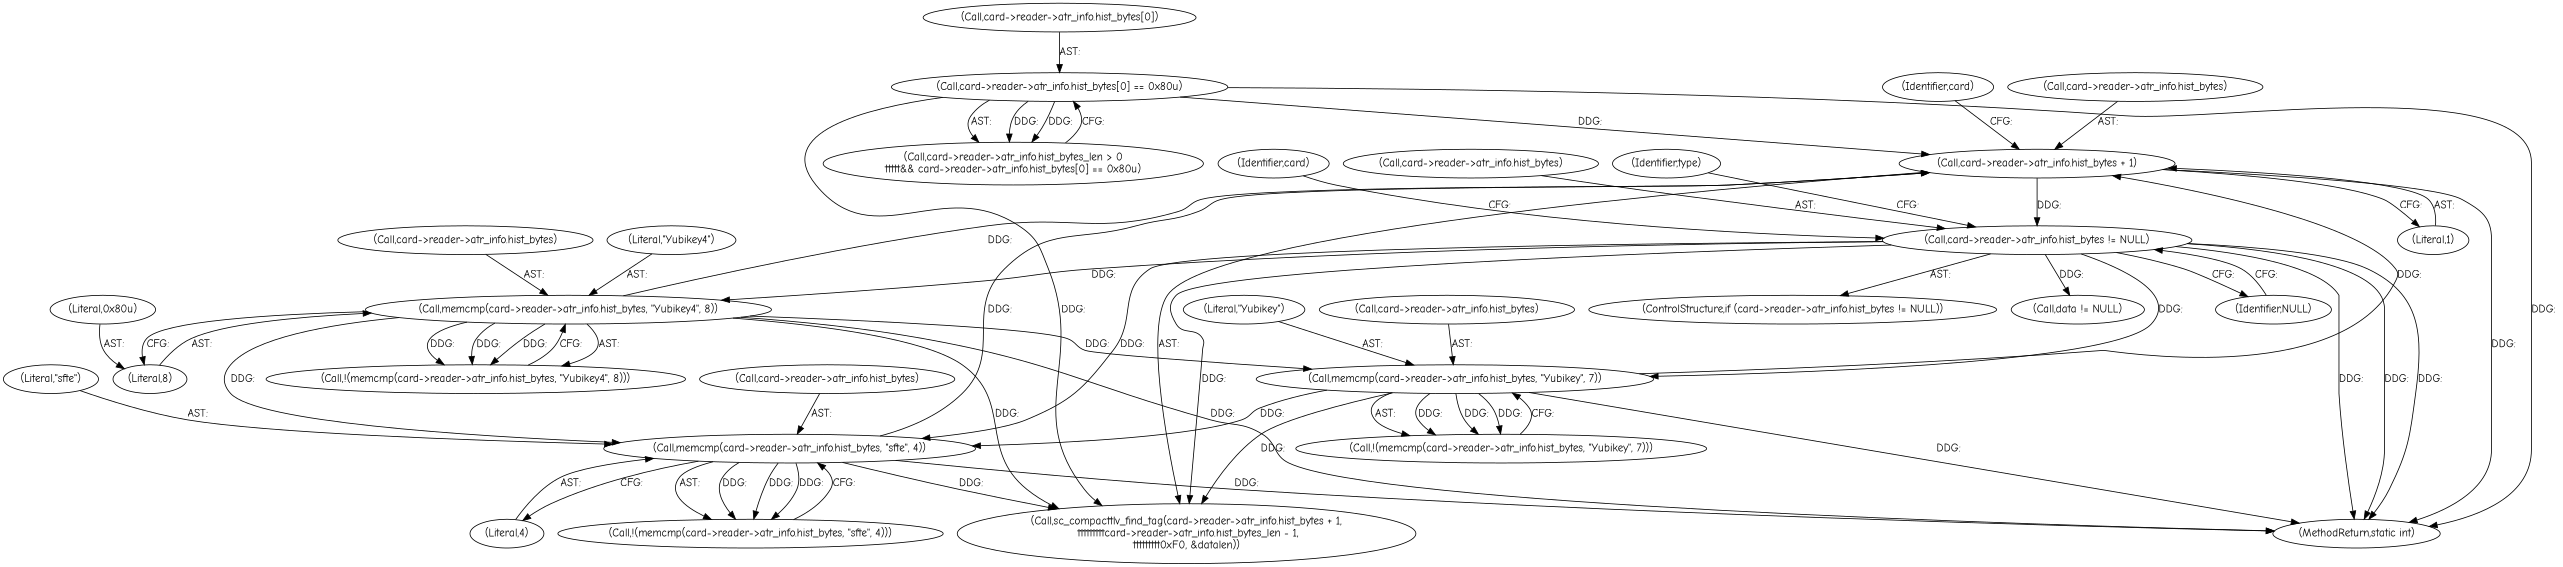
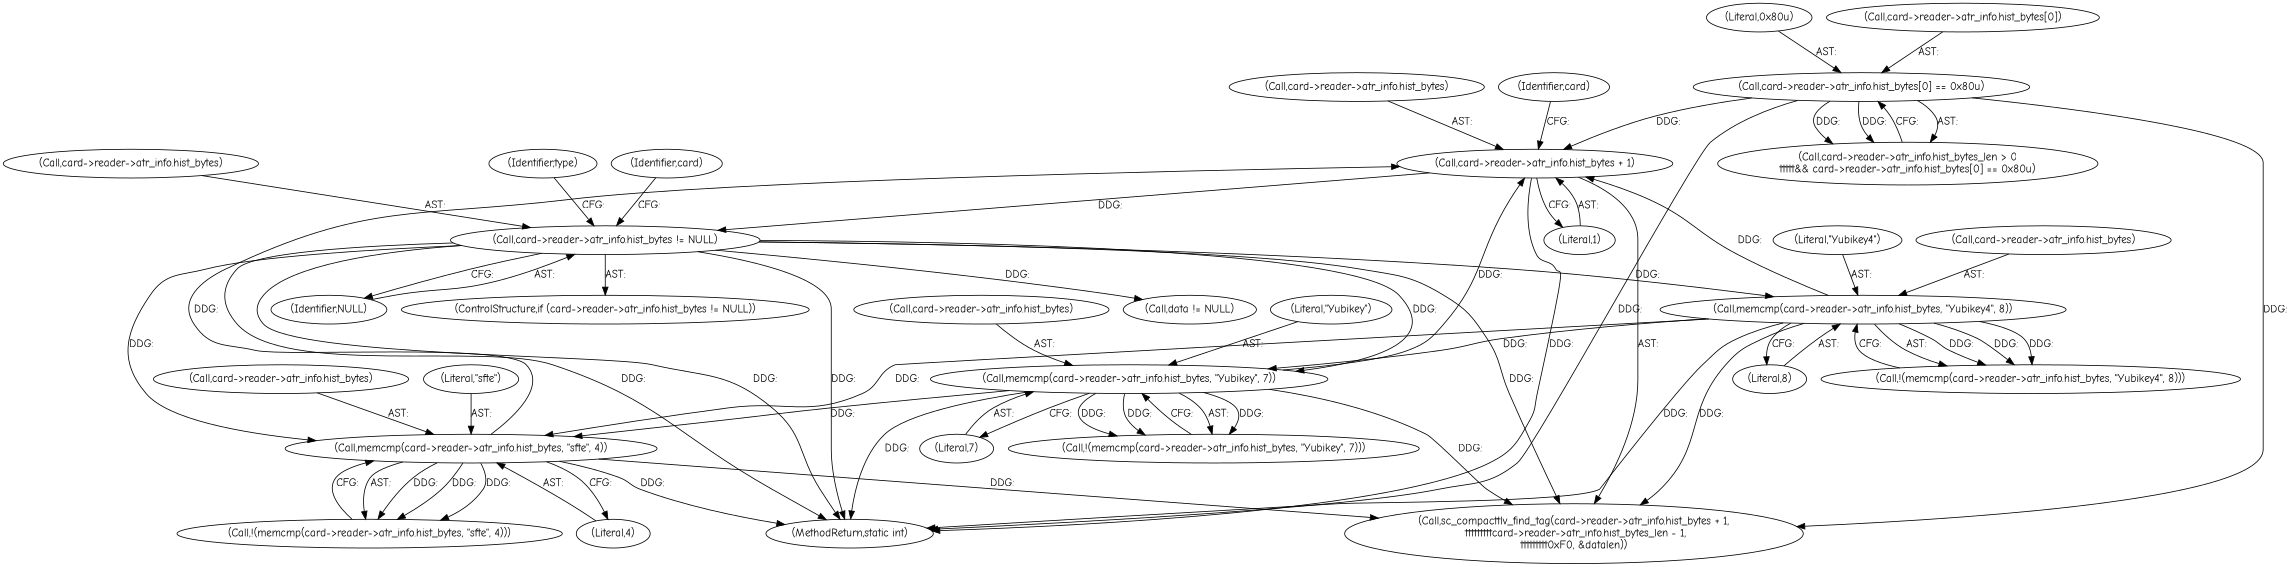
(2268, 275) -> (547, 275)
(102, 347) -> (1806, 50)
none -> (957, 449)
